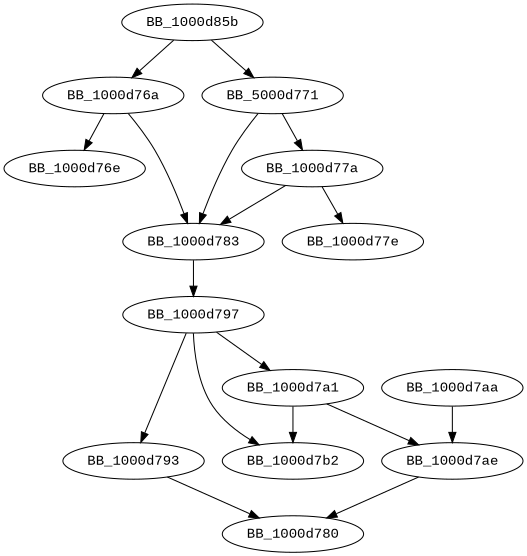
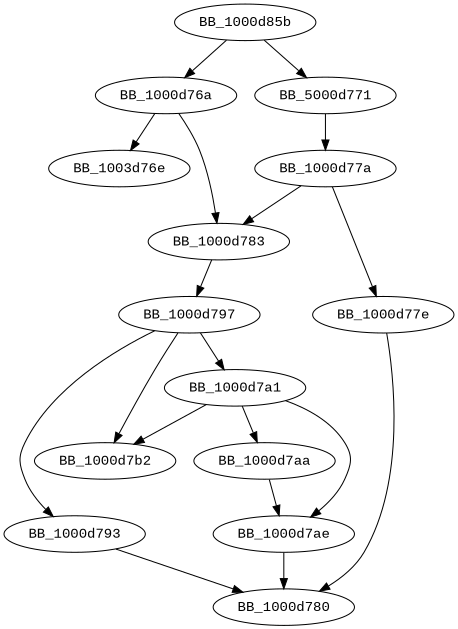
(226, 161) -> none
(75, 169) -> (119, 169)
none -> (248, 419)
none -> (390, 469)
